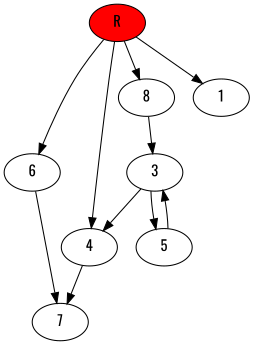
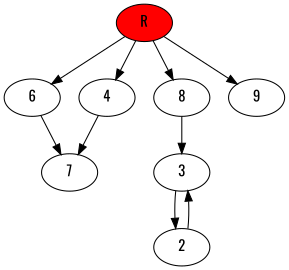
(221, 98) -> (257, 98)
(126, 206) -> none
(164, 247) -> (182, 247)
